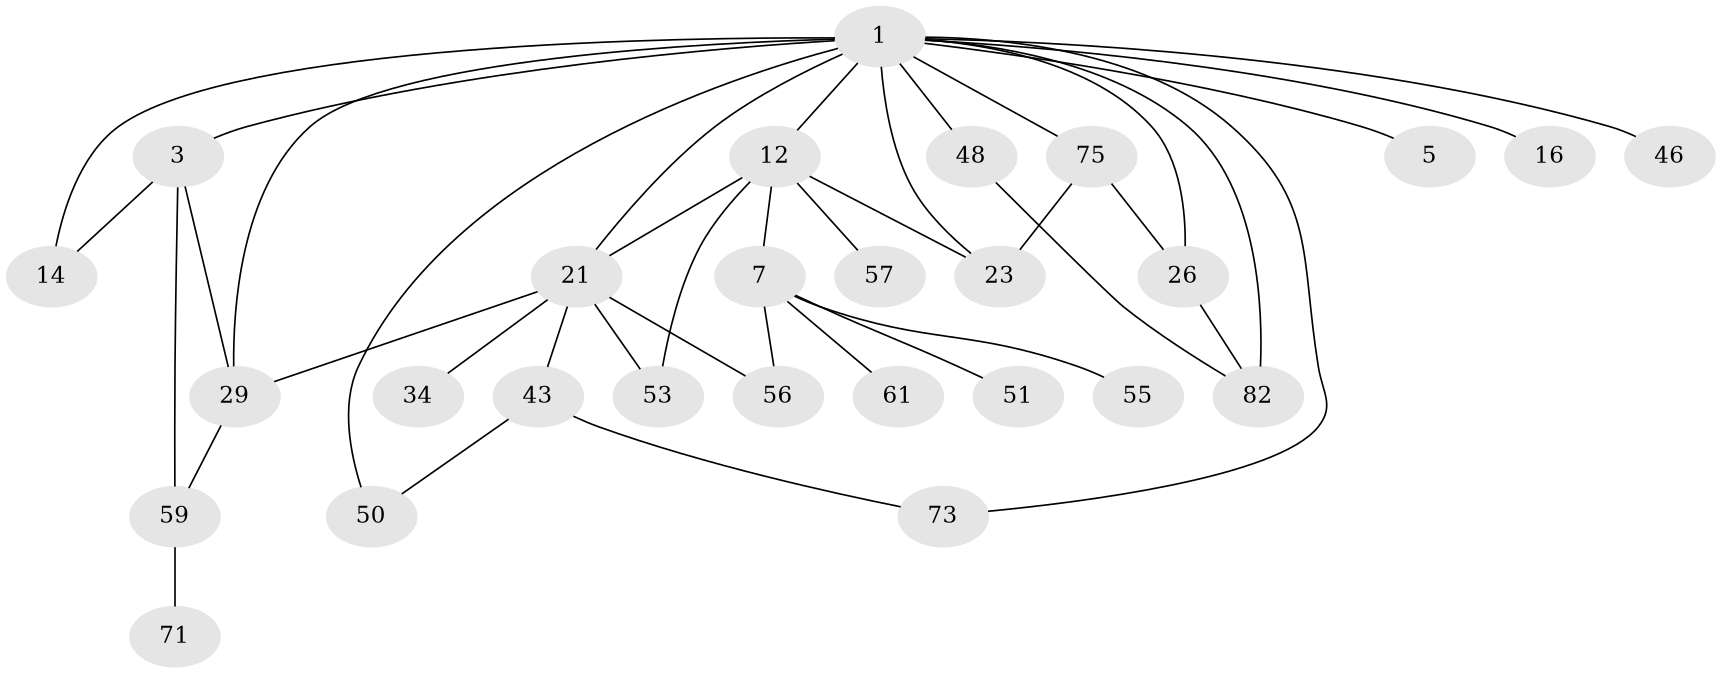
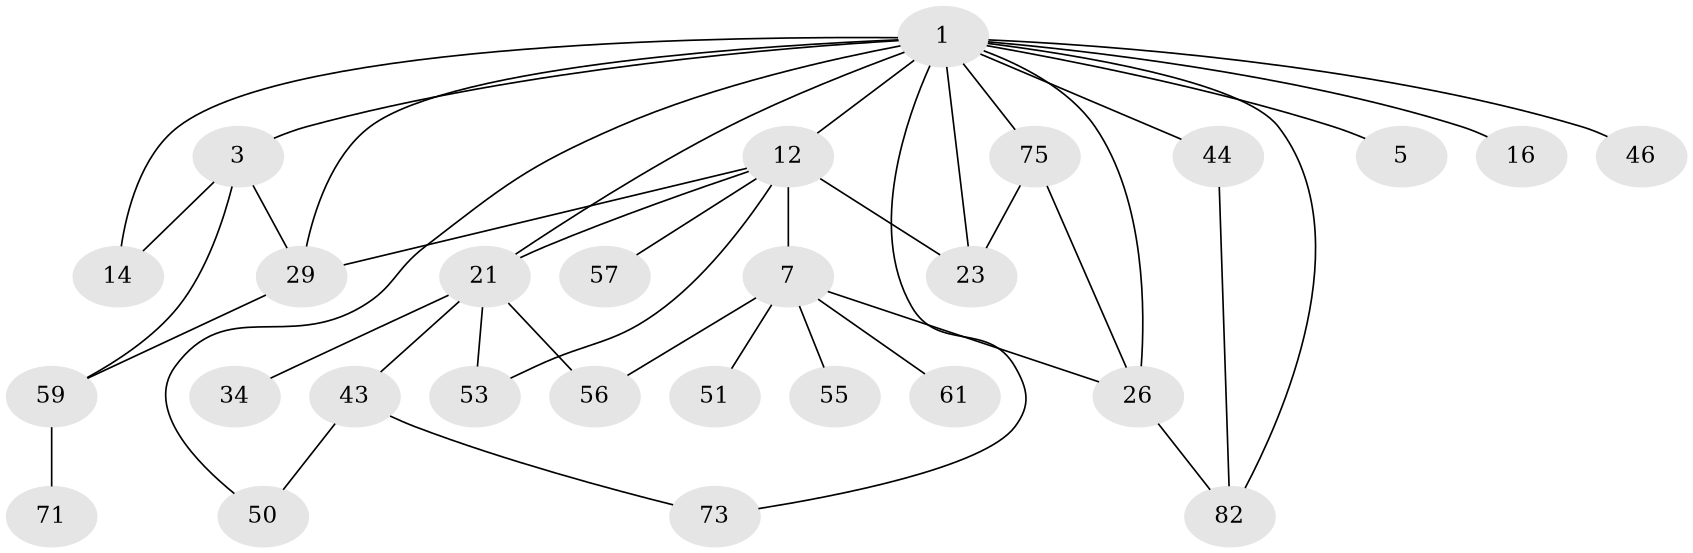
(972, 157) -> (1218, 157)
none -> (902, 316)
(406, 337) -> (545, 217)
